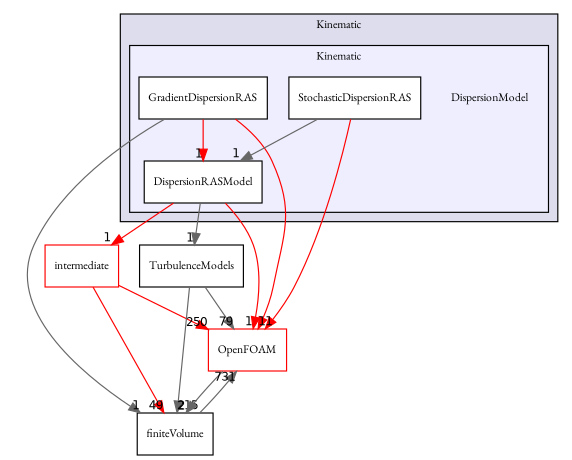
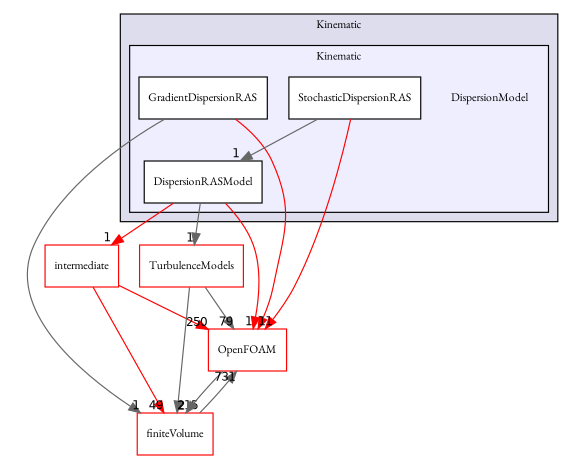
(203, 134) -> none
(191, 266) -> (191, 266)
(175, 434) -> (175, 434)
